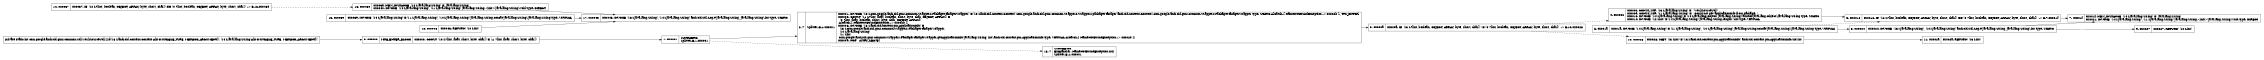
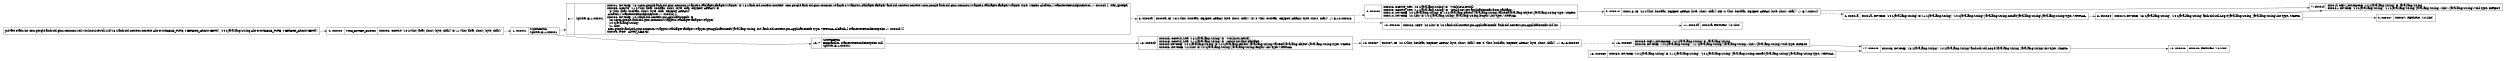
(1838, 24) -> (1831, 14)
(547, 25) -> (2118, 49)
none -> (1246, 43)
(875, 47) -> (682, 43)
